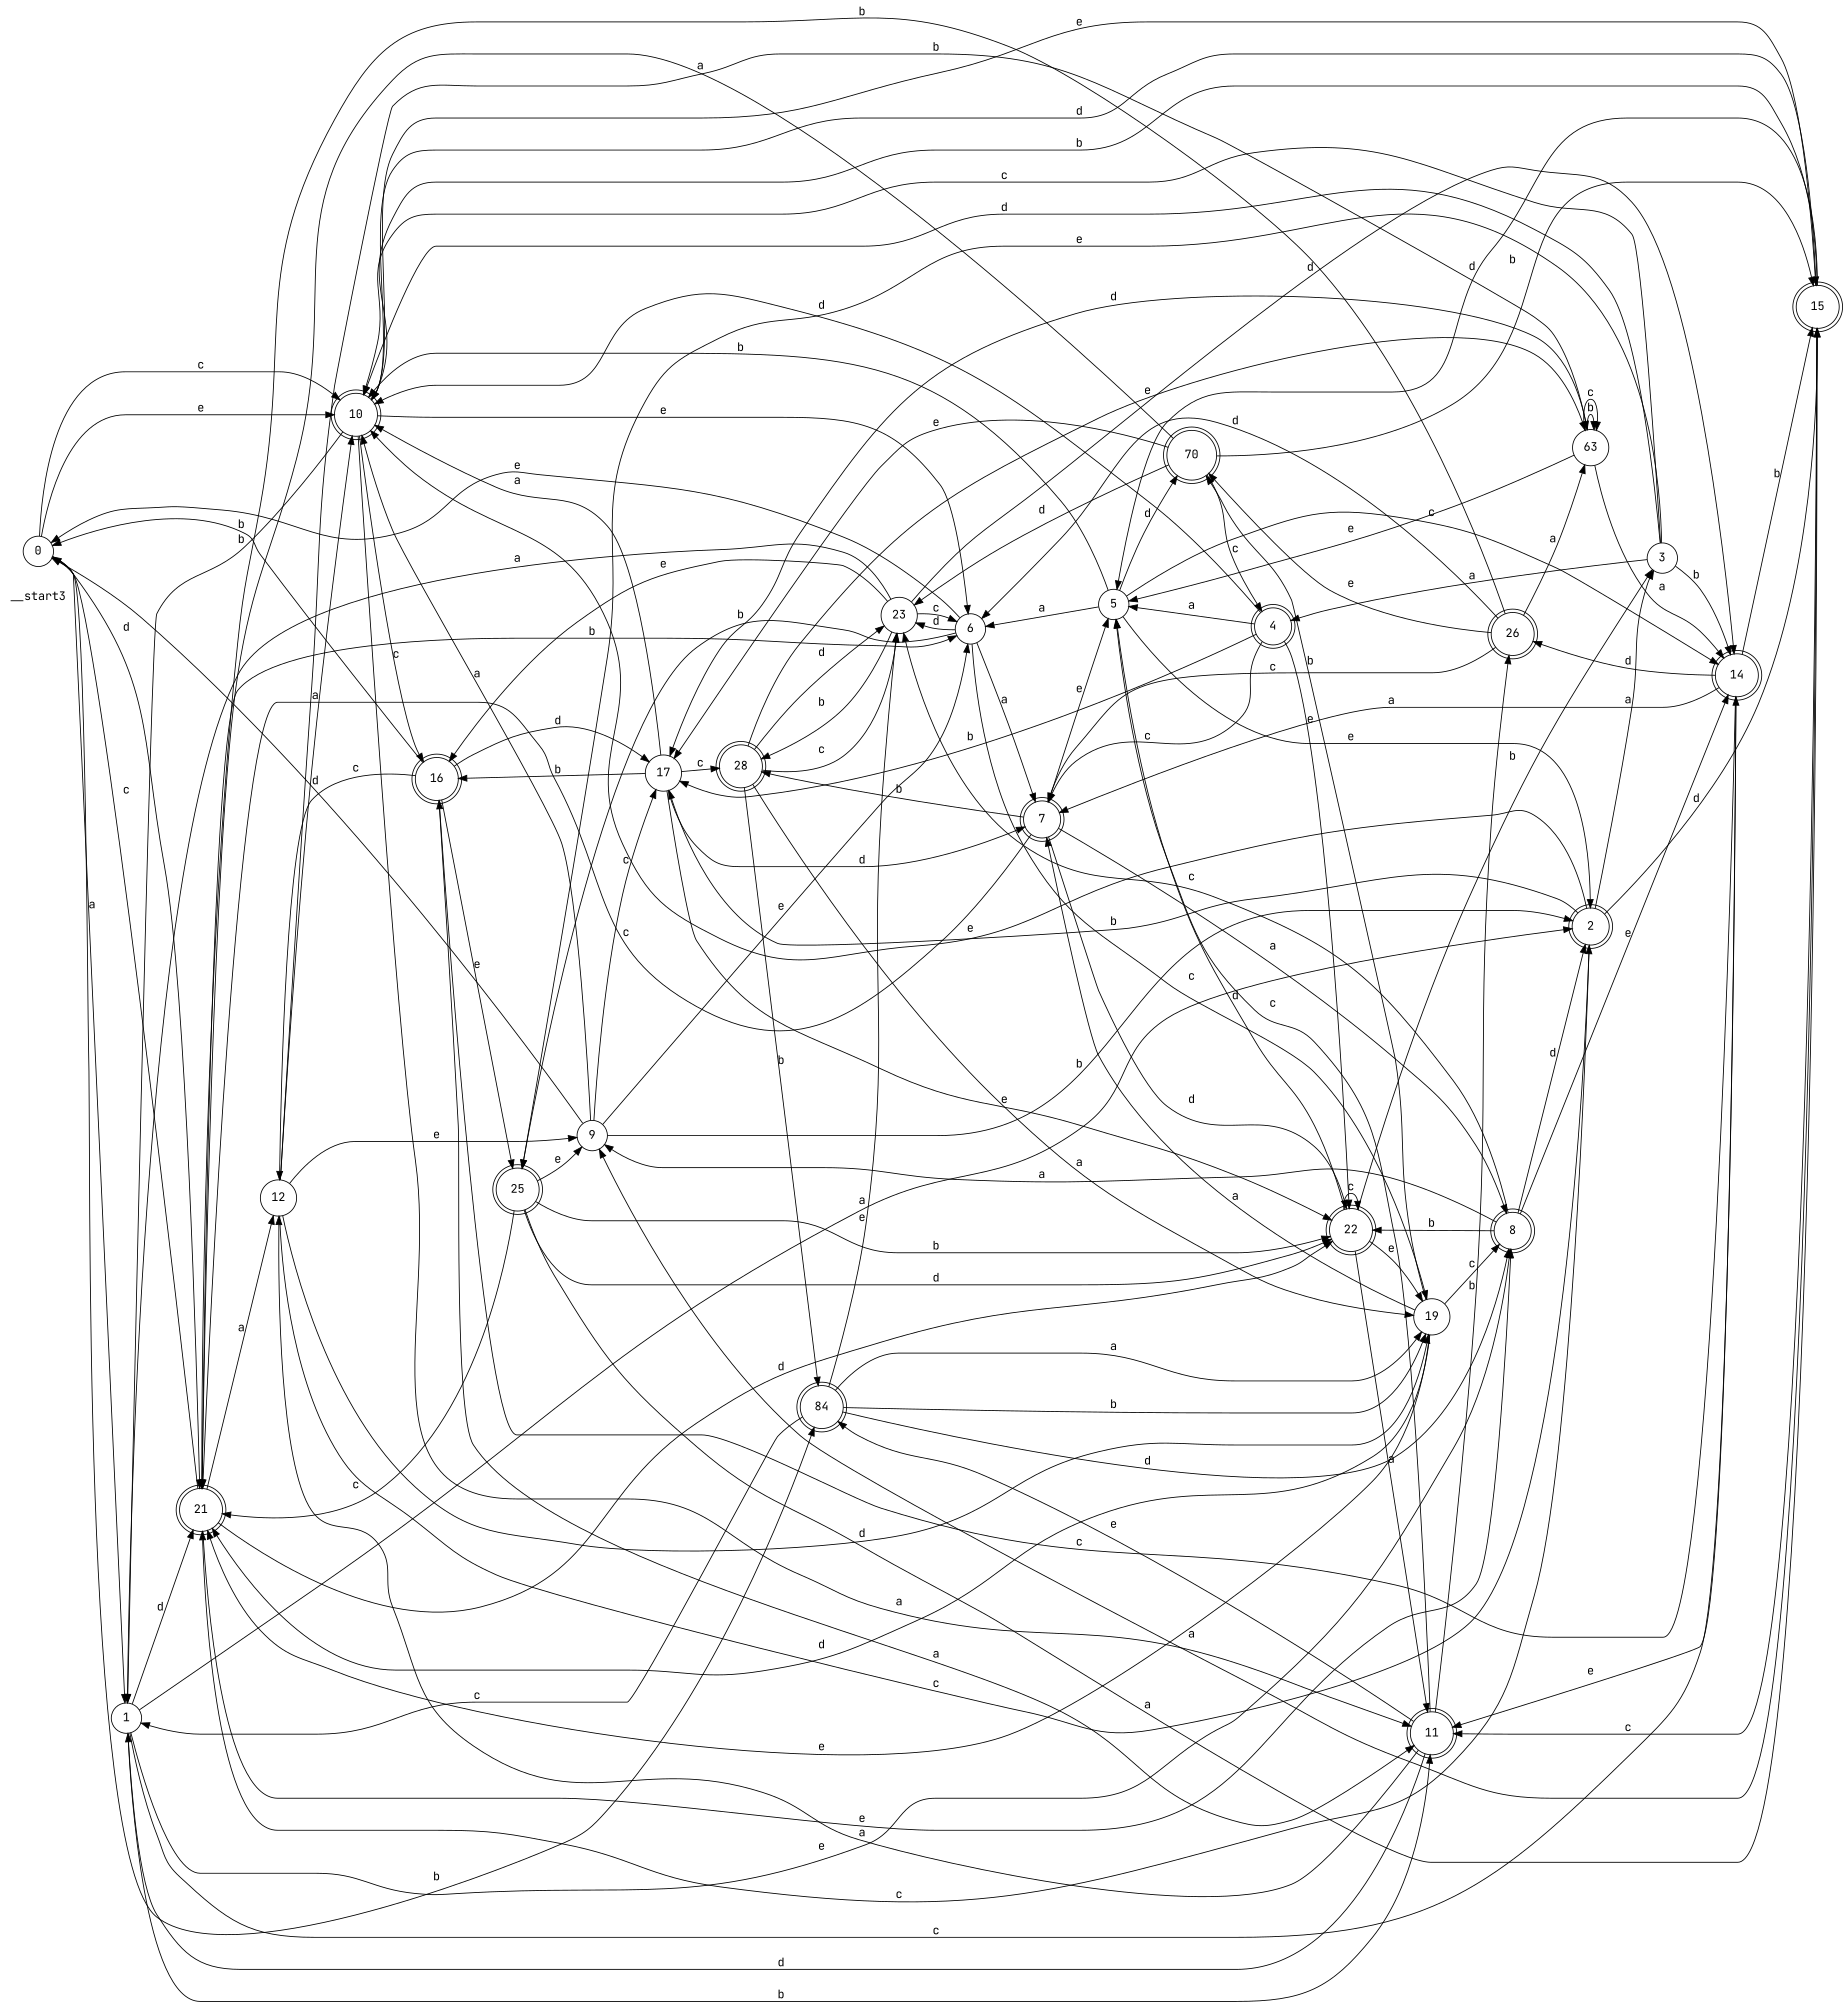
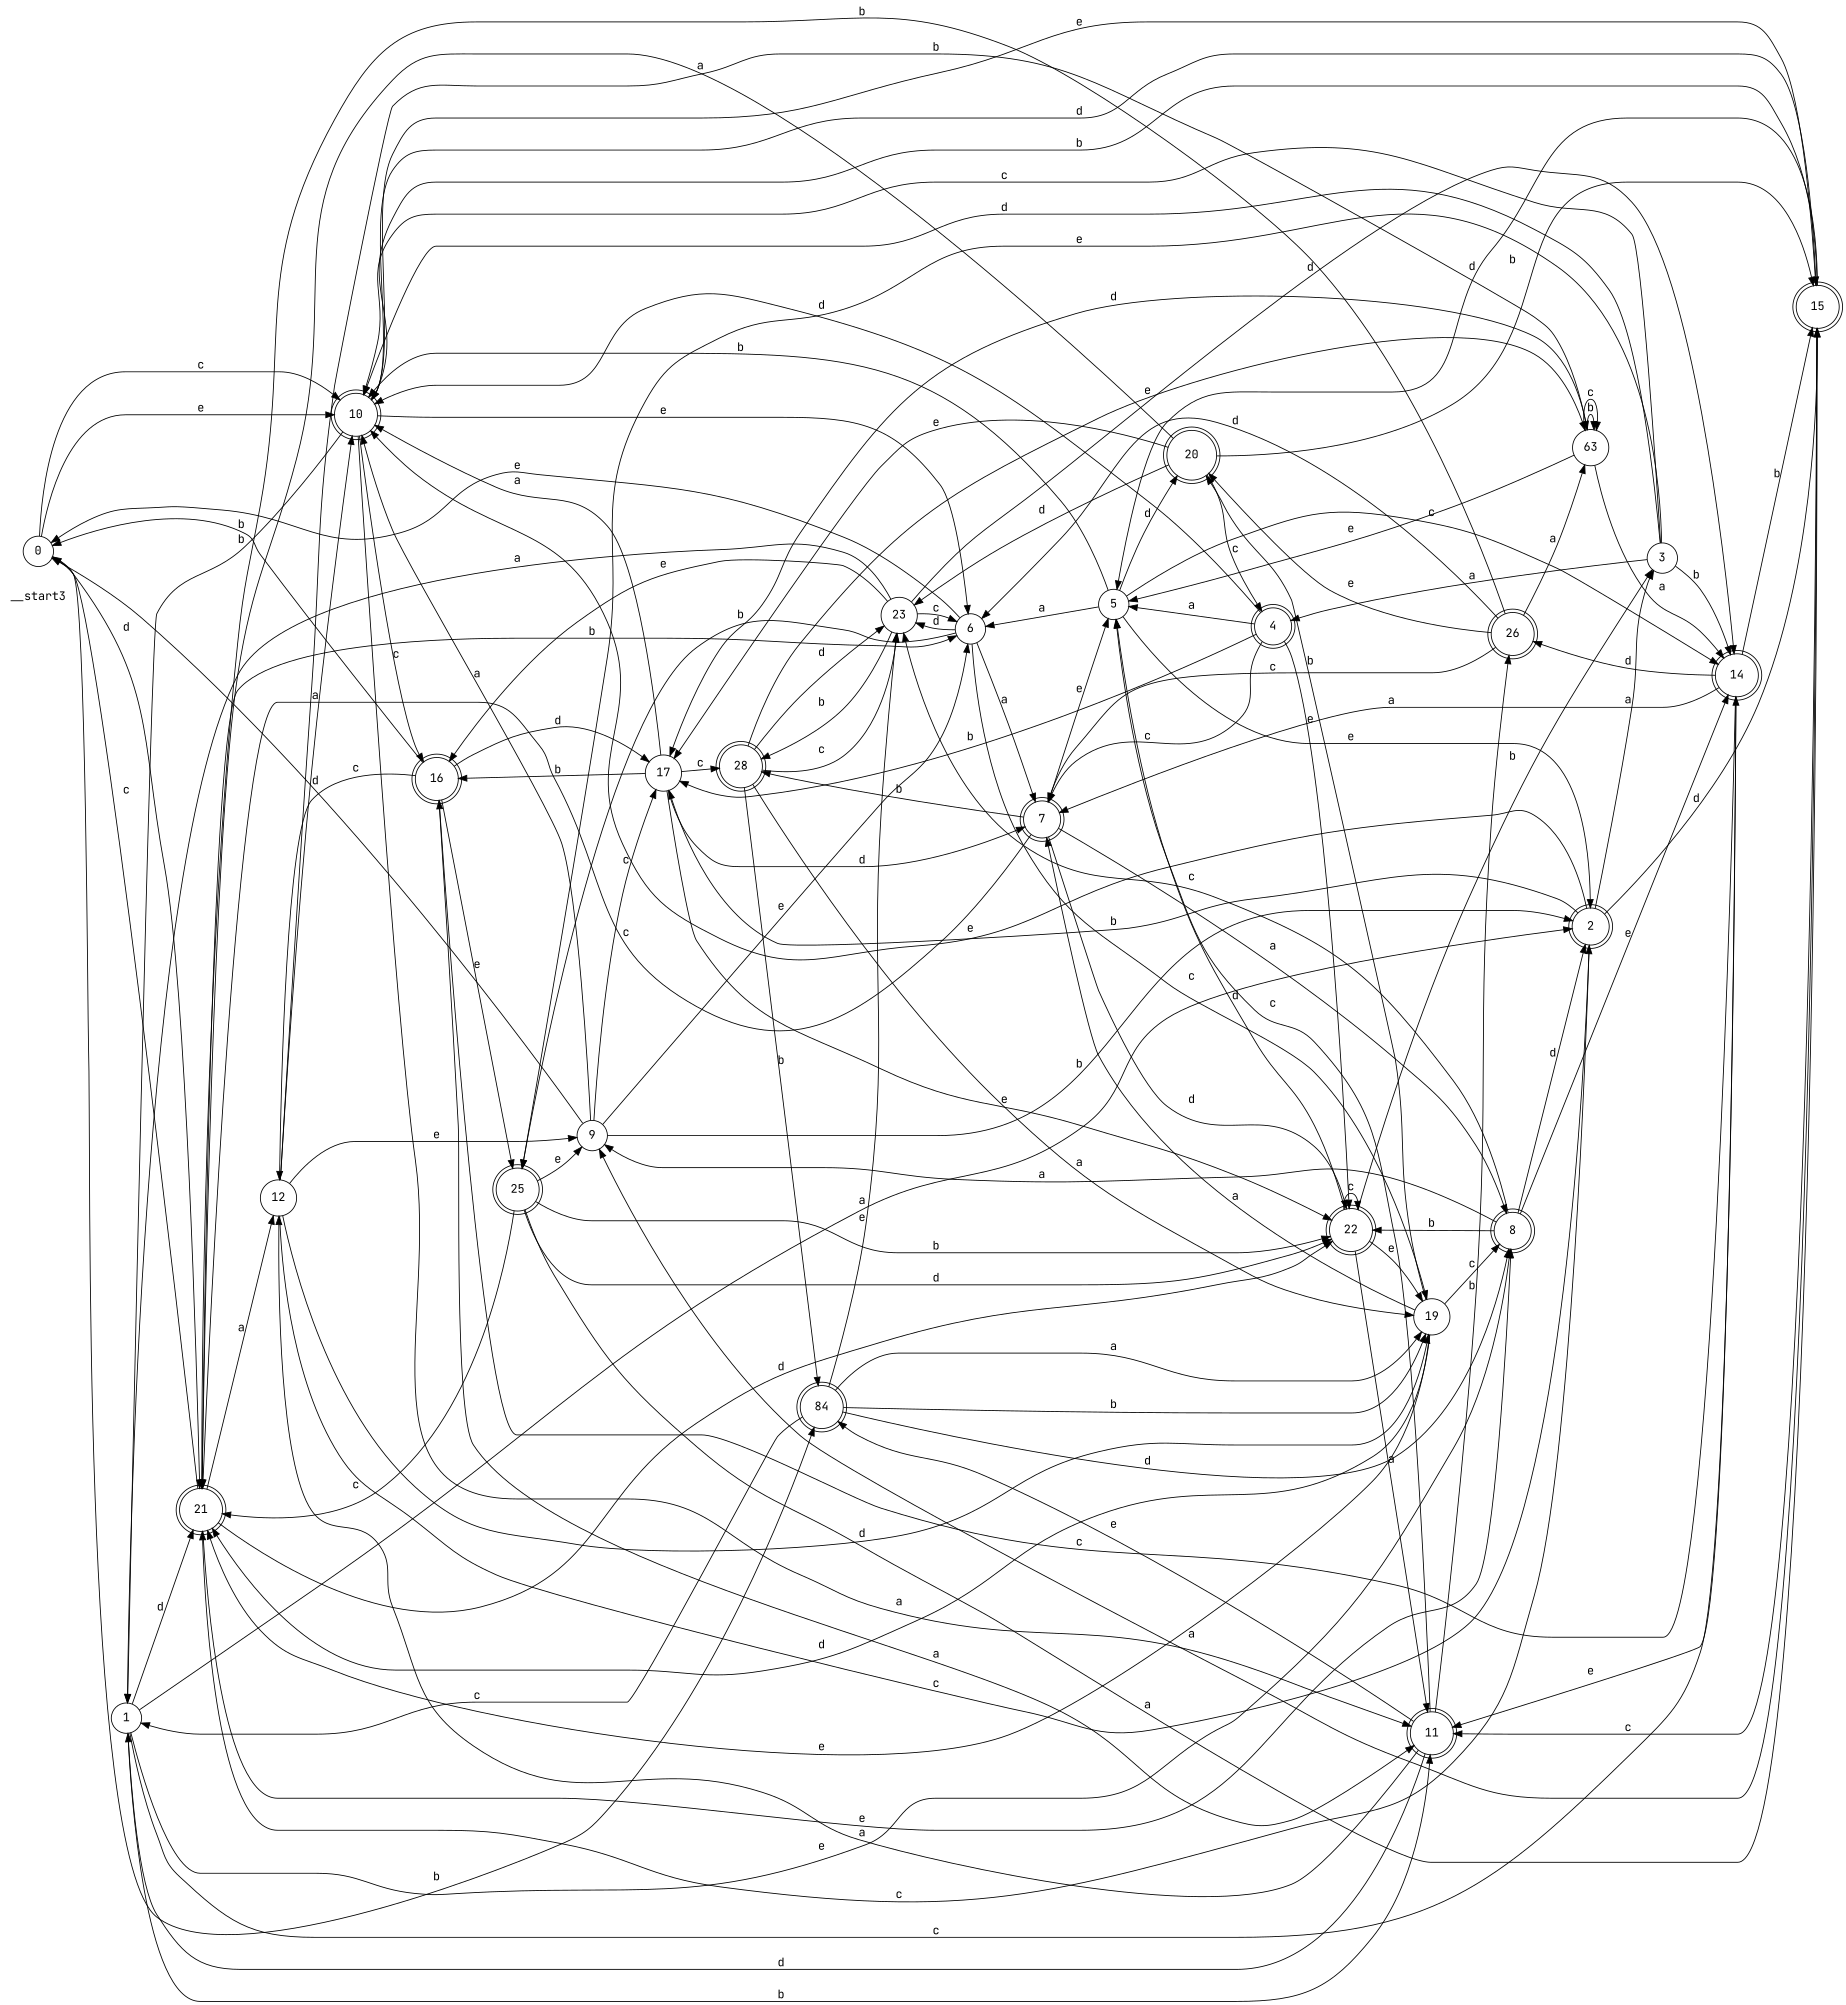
(1192, 455) -> (1192, 455)
(98, 1121) -> none
